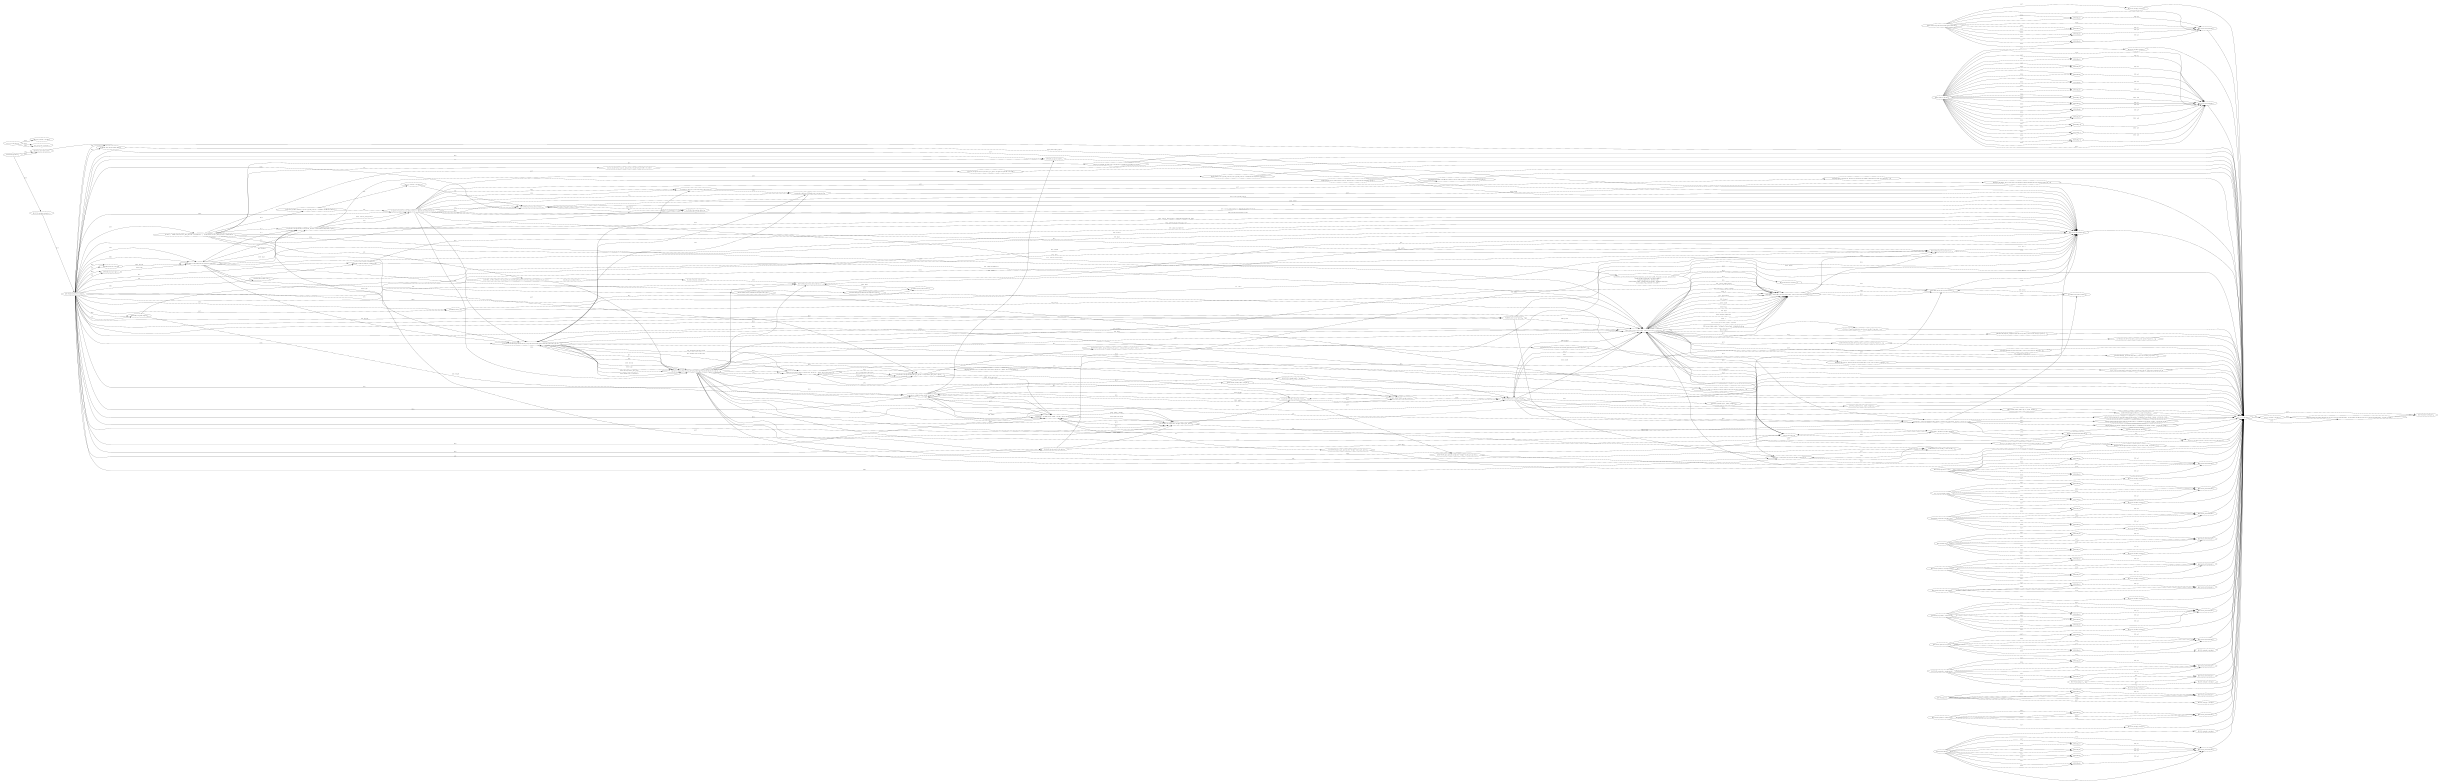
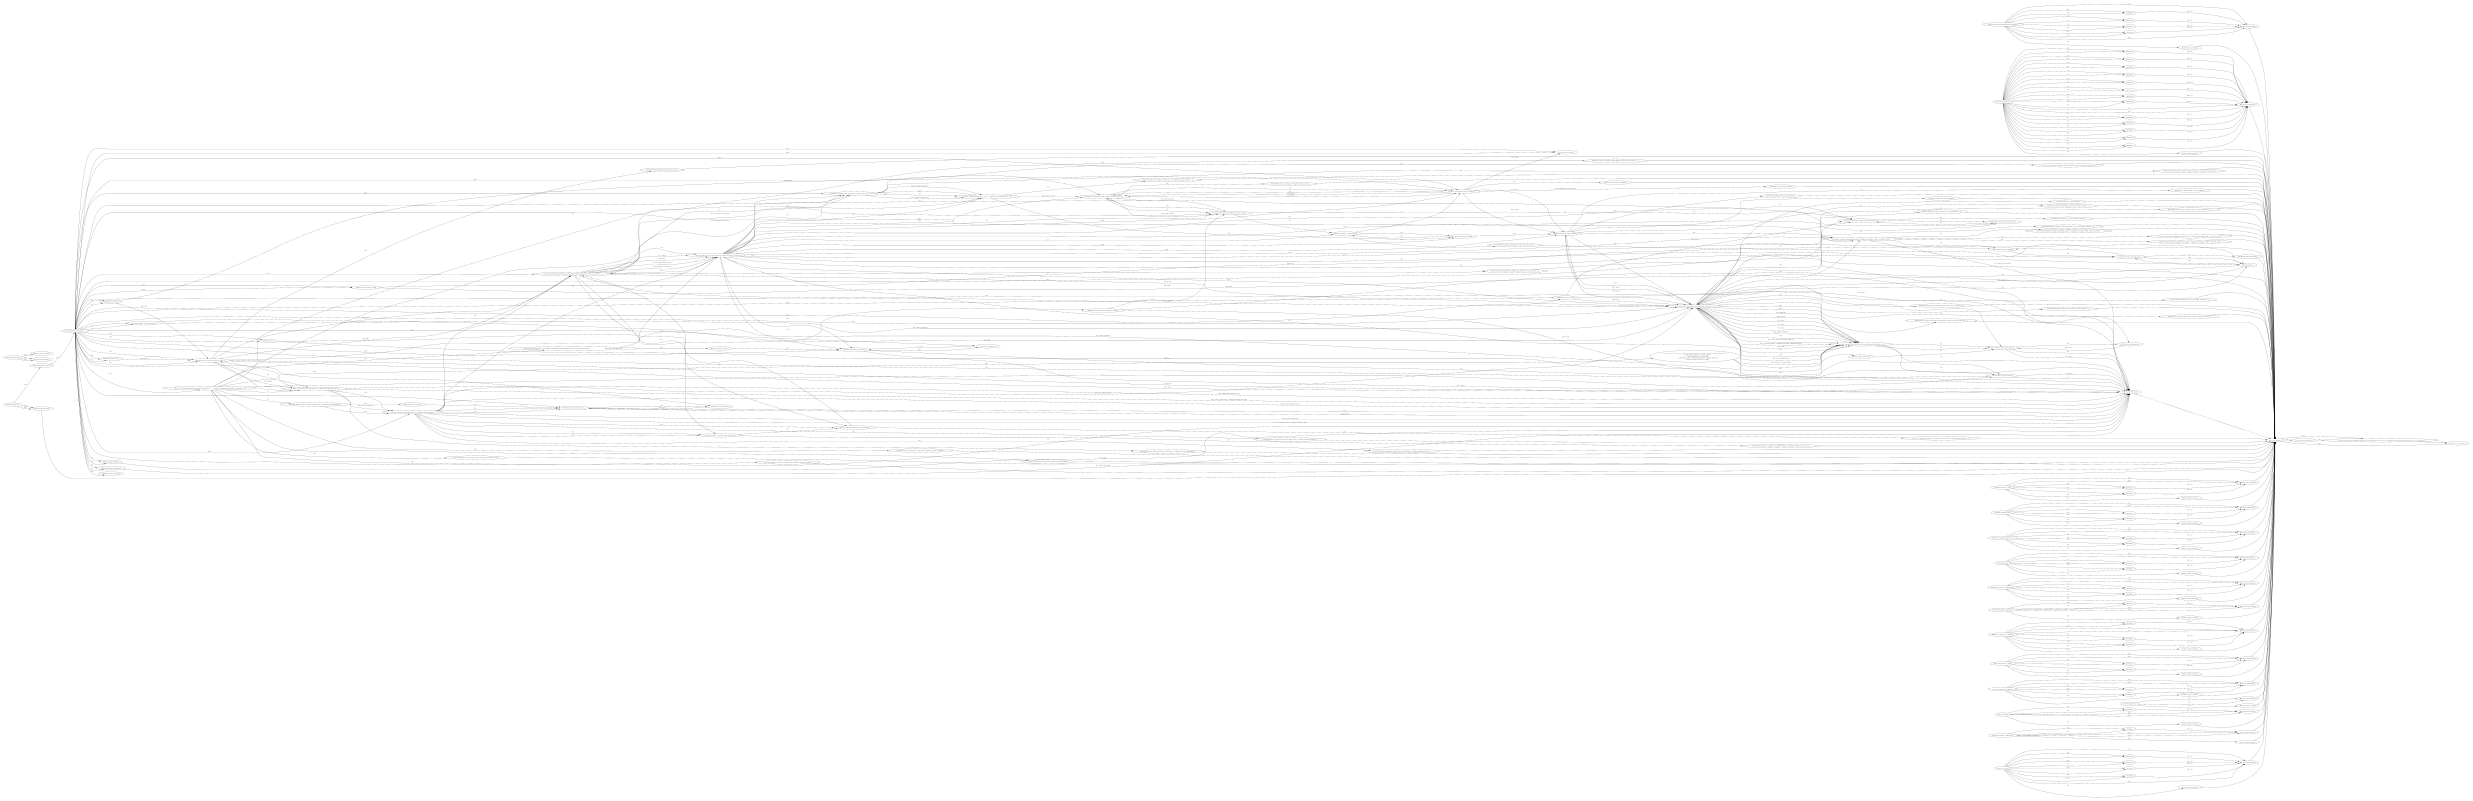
none -> (2130, 52)
(1582, 195) -> (1624, 358)
(1099, 255) -> none
(1117, 380) -> (1566, 189)
(521, 384) -> (777, 182)
(742, 418) -> none
(2138, 437) -> (2061, 256)
(1122, 440) -> (1197, 293)
none -> (1048, 462)
